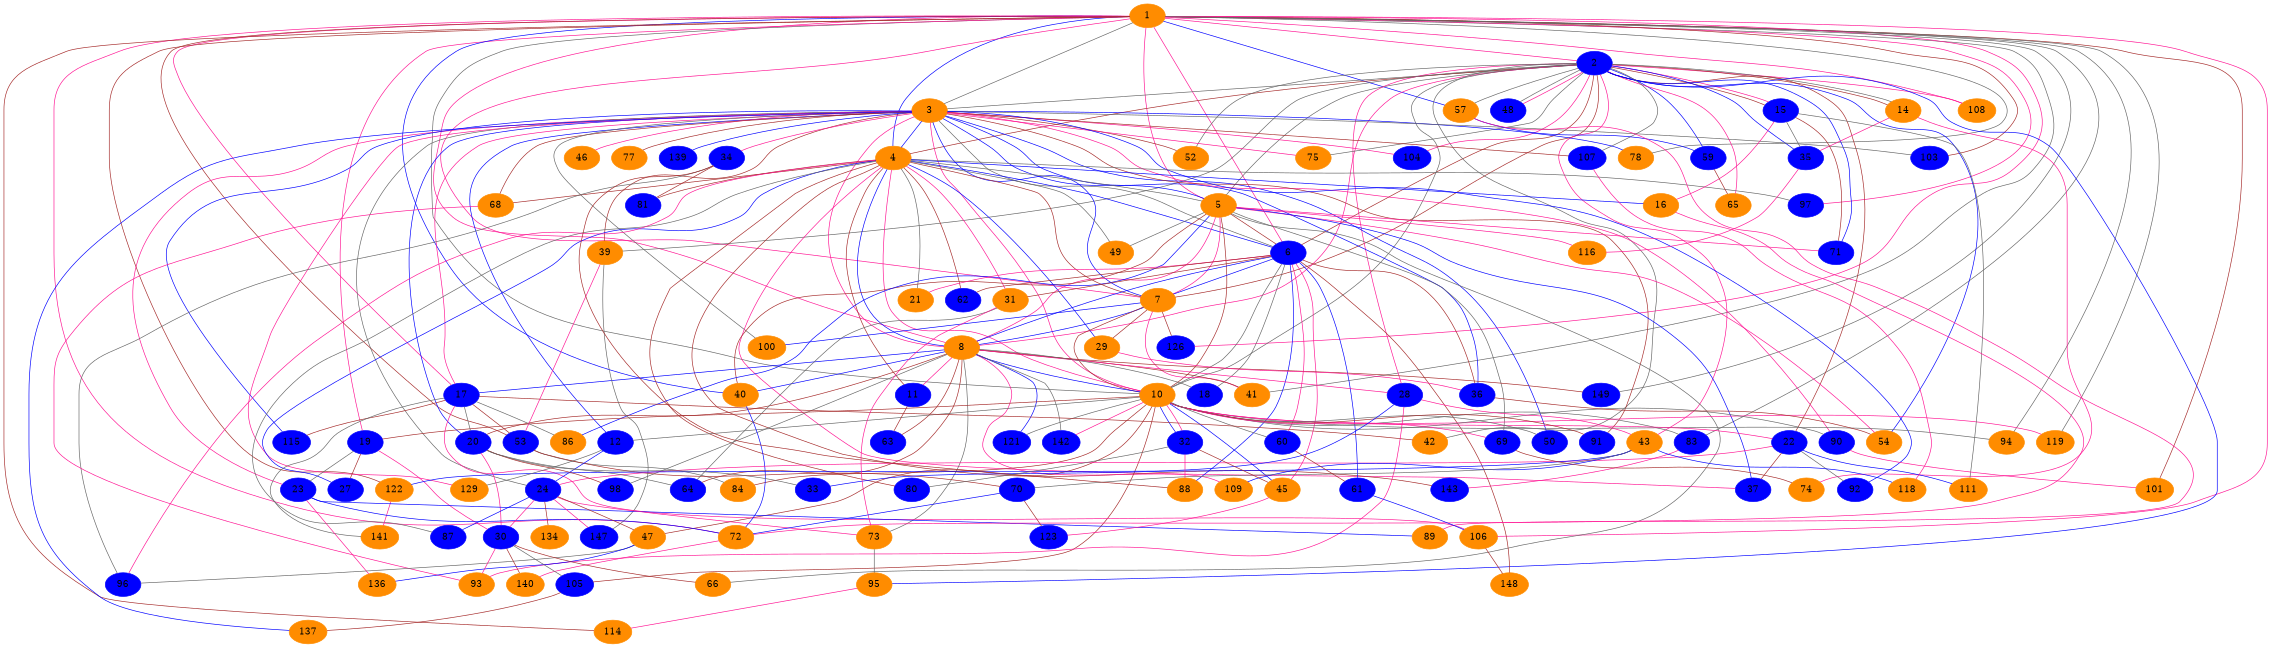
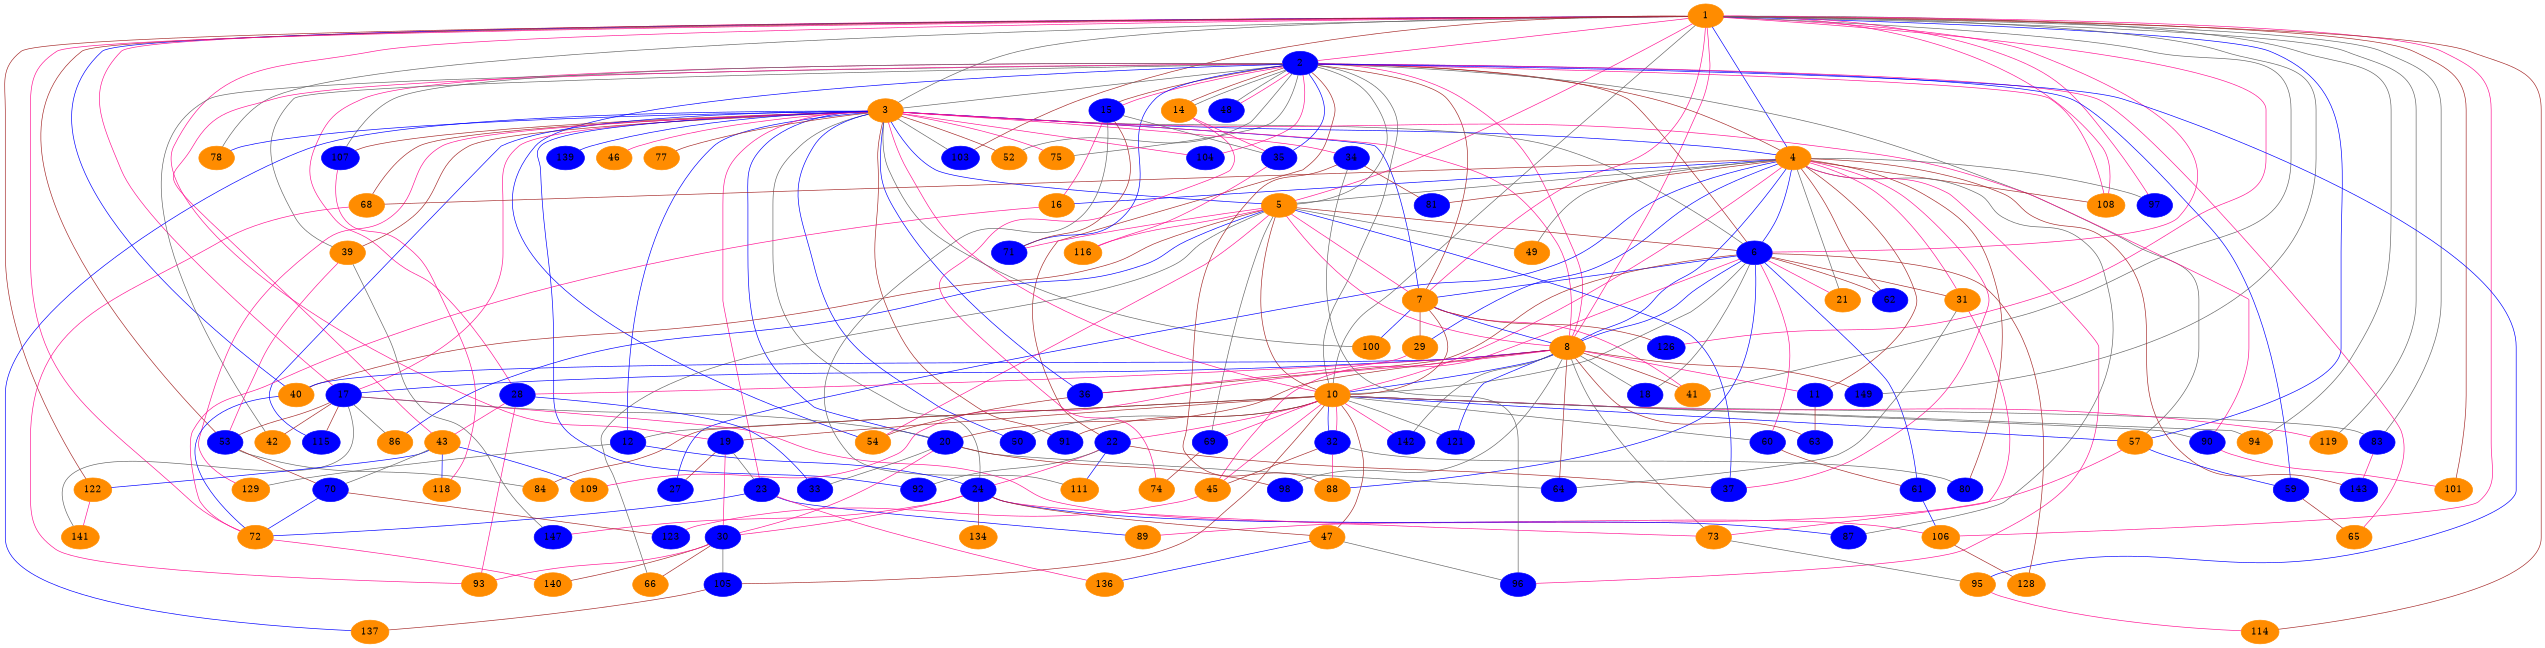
(1047, 203) -> (1894, 173)
none -> (1734, 419)
(1222, 440) -> (1272, 442)
(1510, 585) -> (2026, 585)
